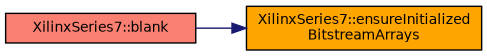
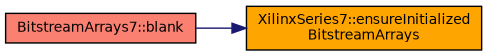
(101, 28) -> (101, 28)
